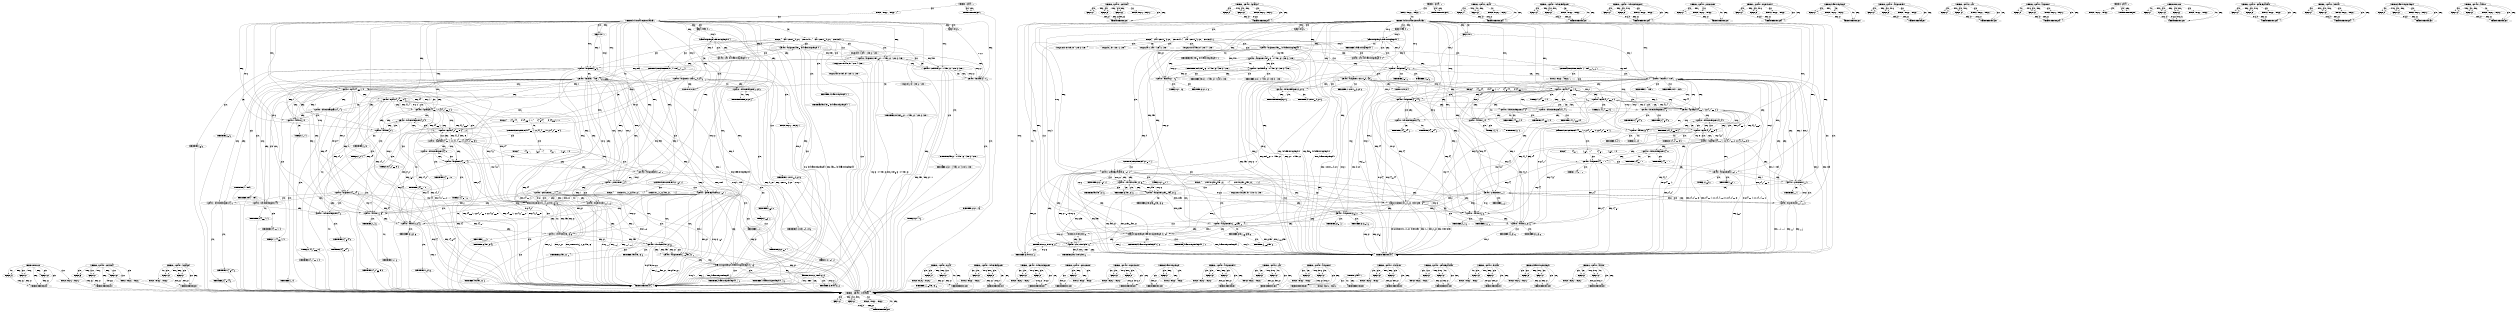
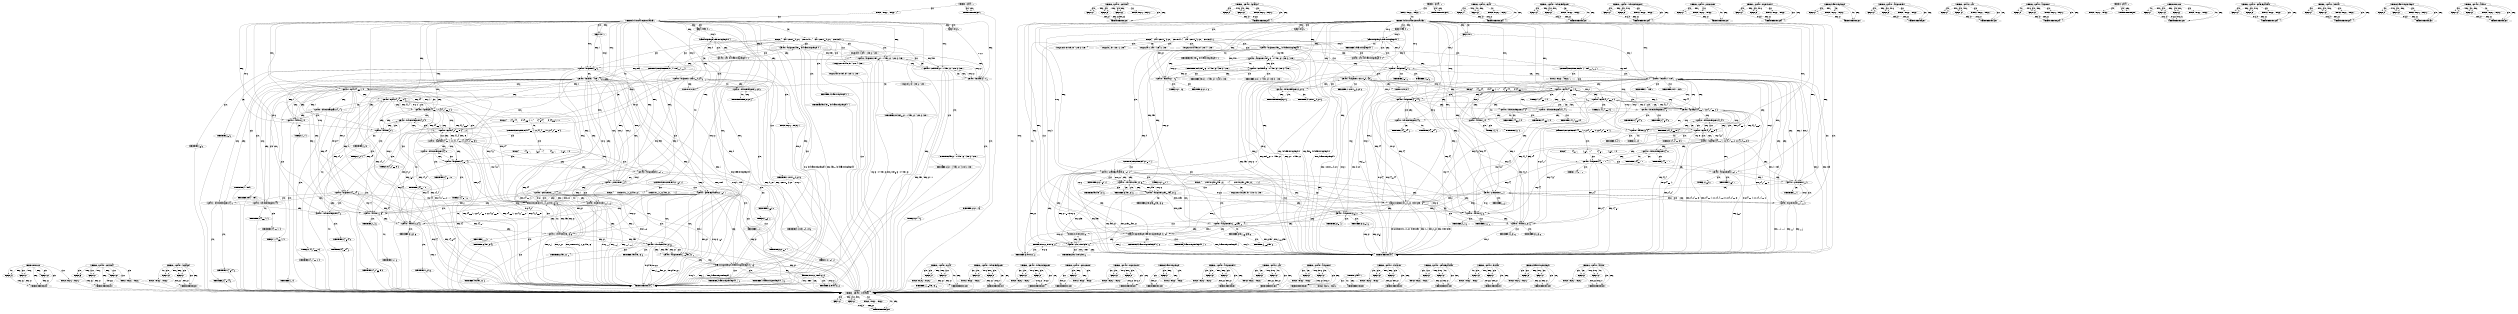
(1338, 218) -> (1343, 220)
(1076, 250) -> (1076, 250)
